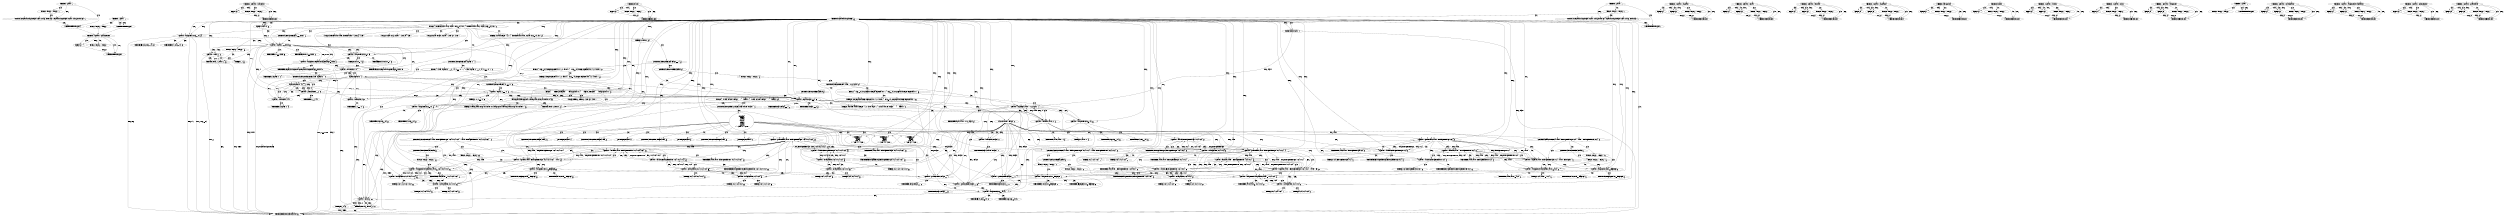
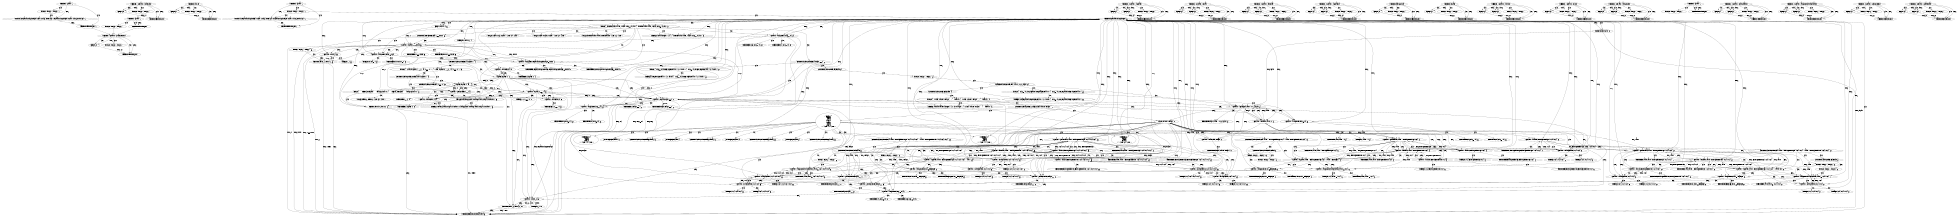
(947, 50) -> (1478, 21)
none -> (1282, 133)
